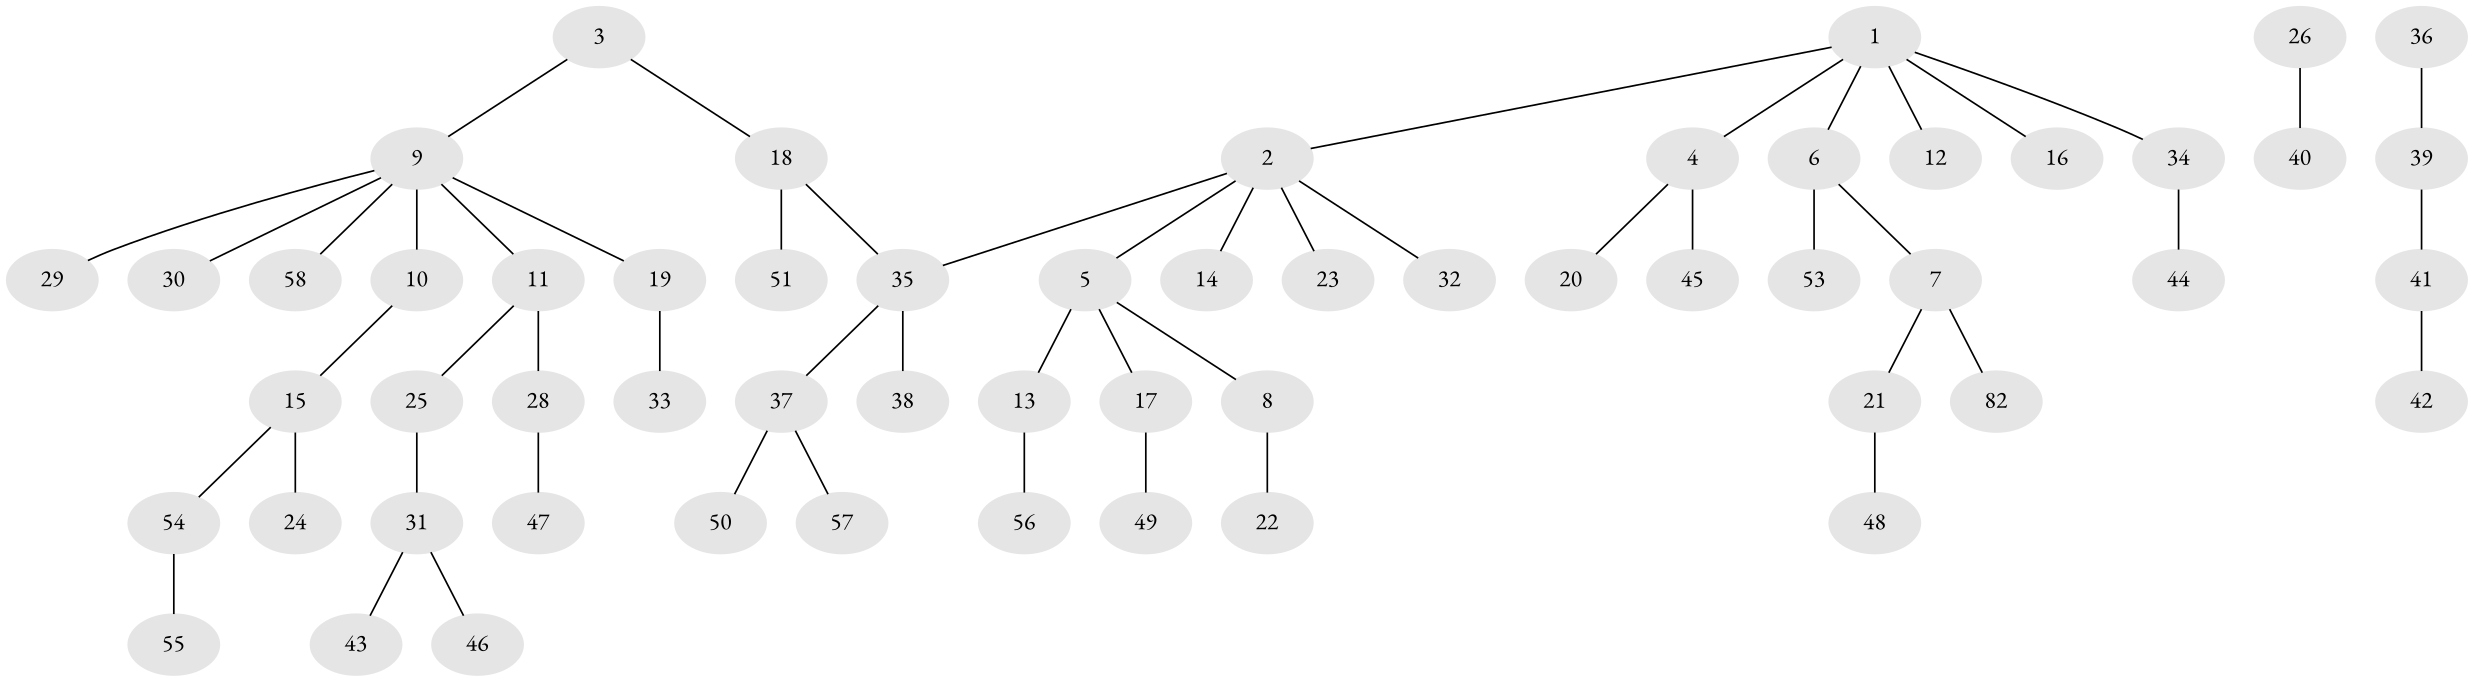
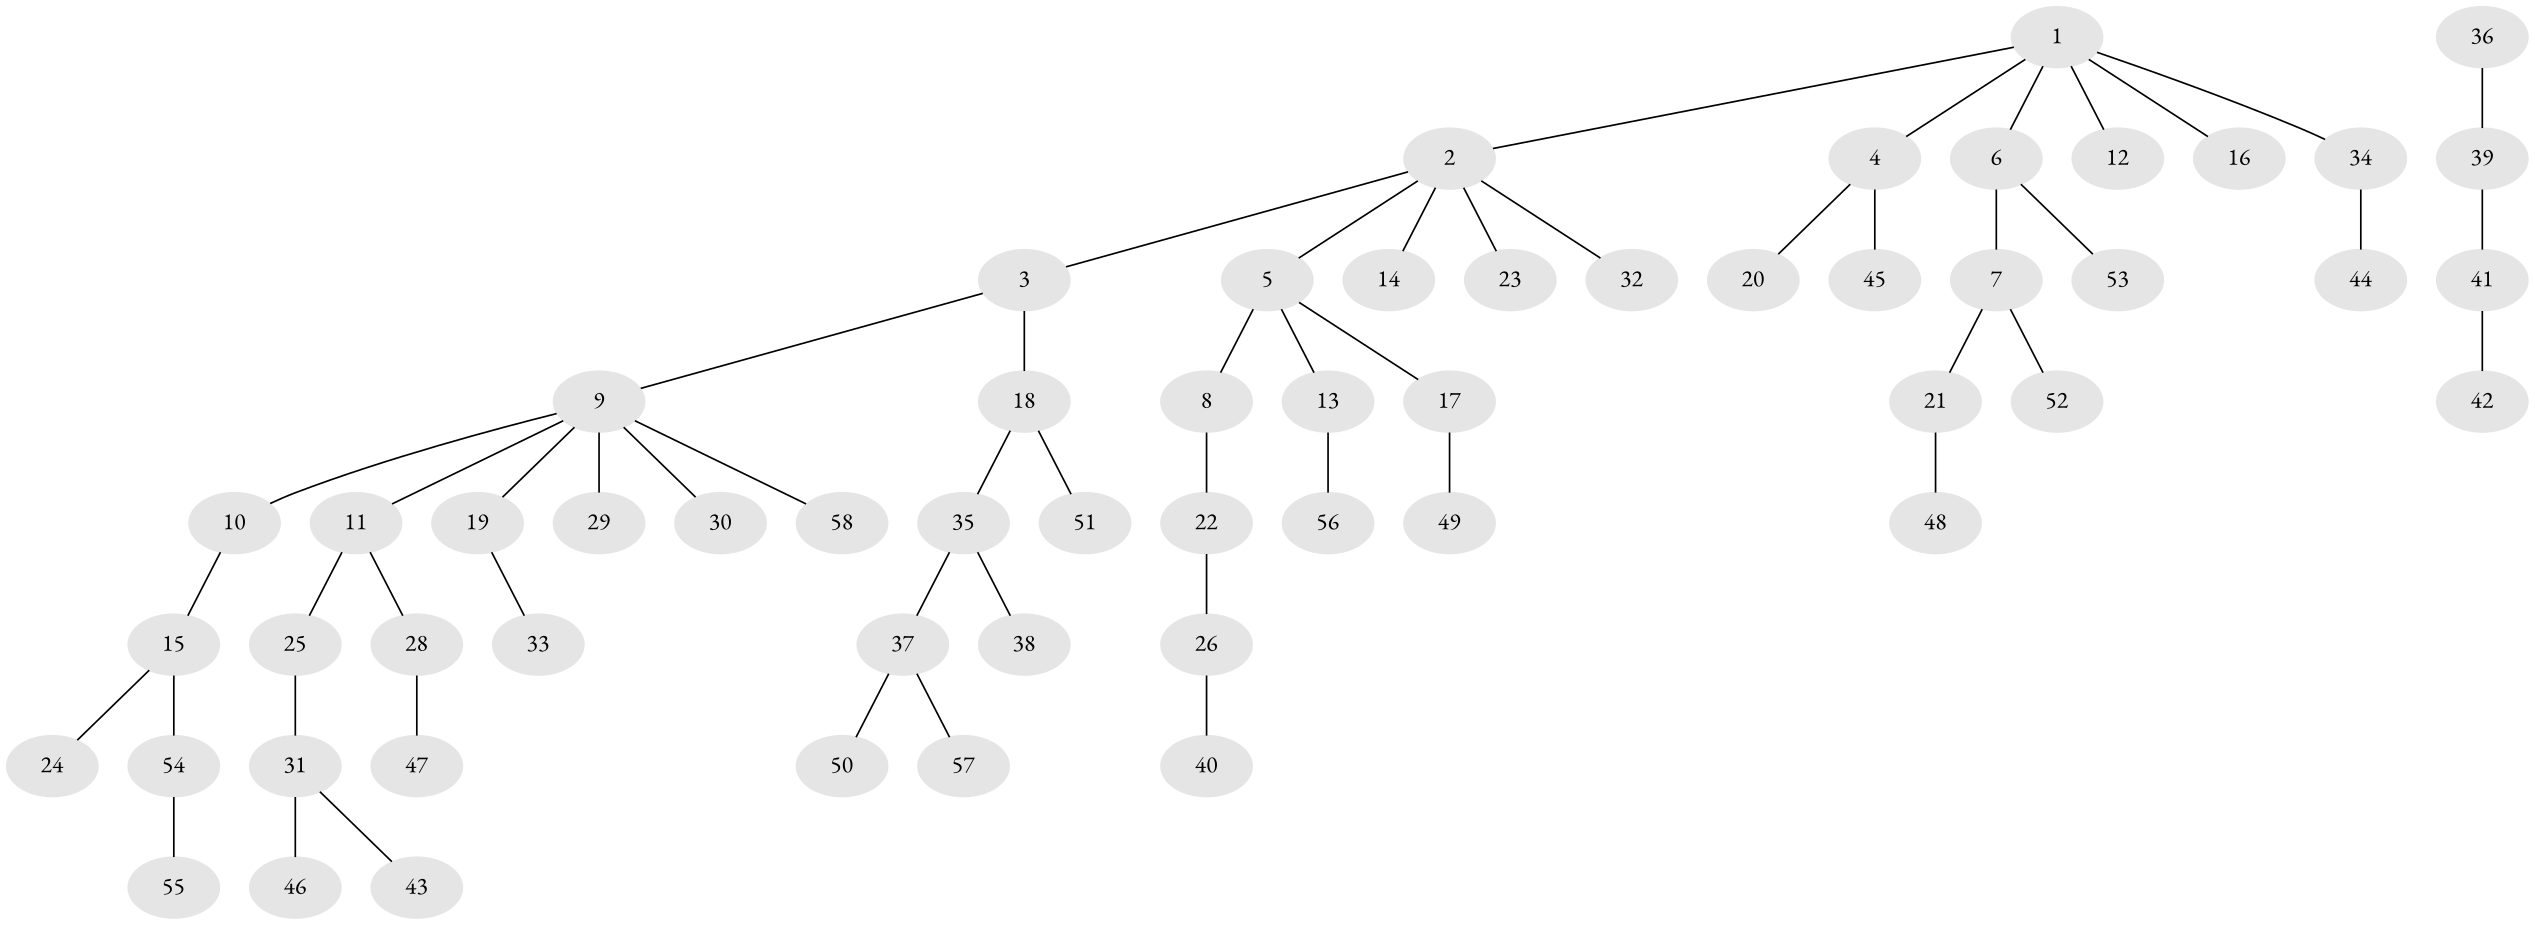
(1085, 219) -> (1237, 219)
(1996, 402) -> (2057, 402)
none -> (1207, 584)
